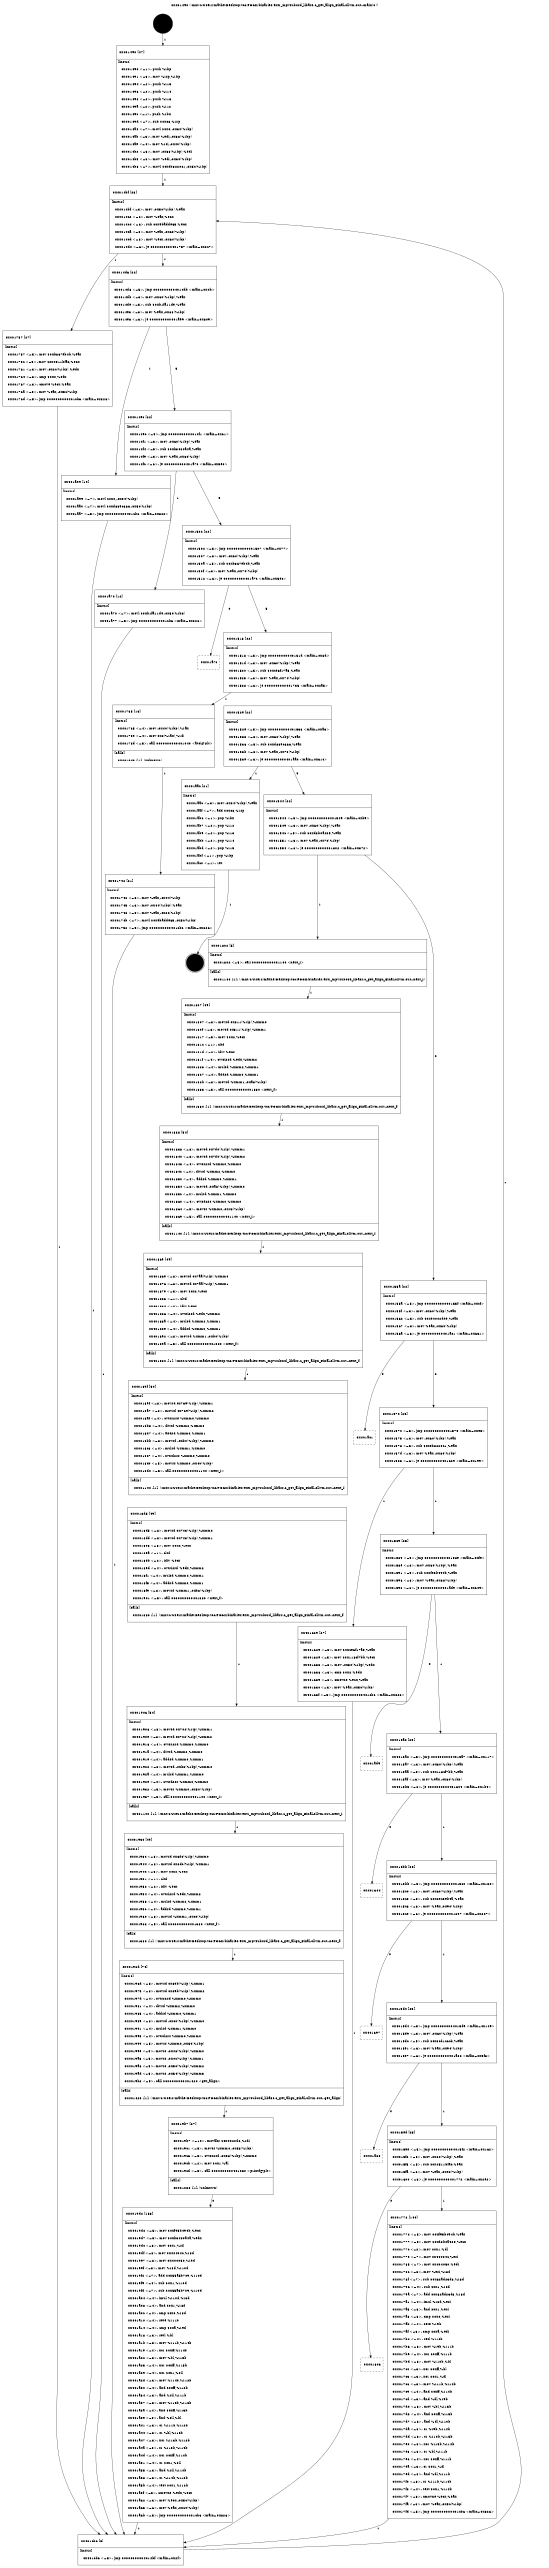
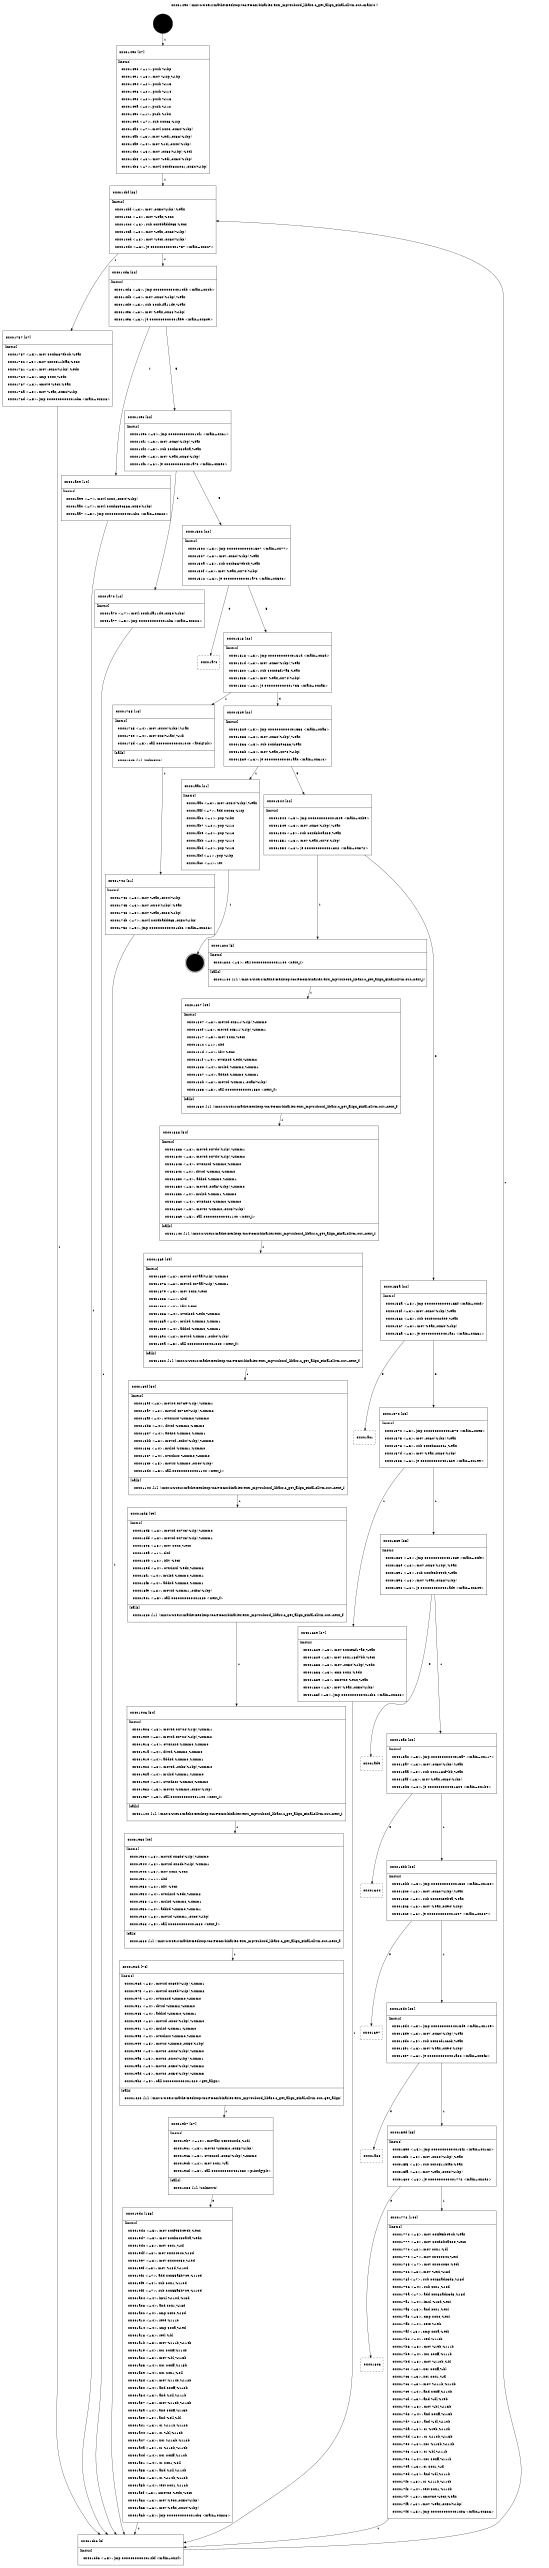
none -> (278, 698)
none -> (238, 1500)
